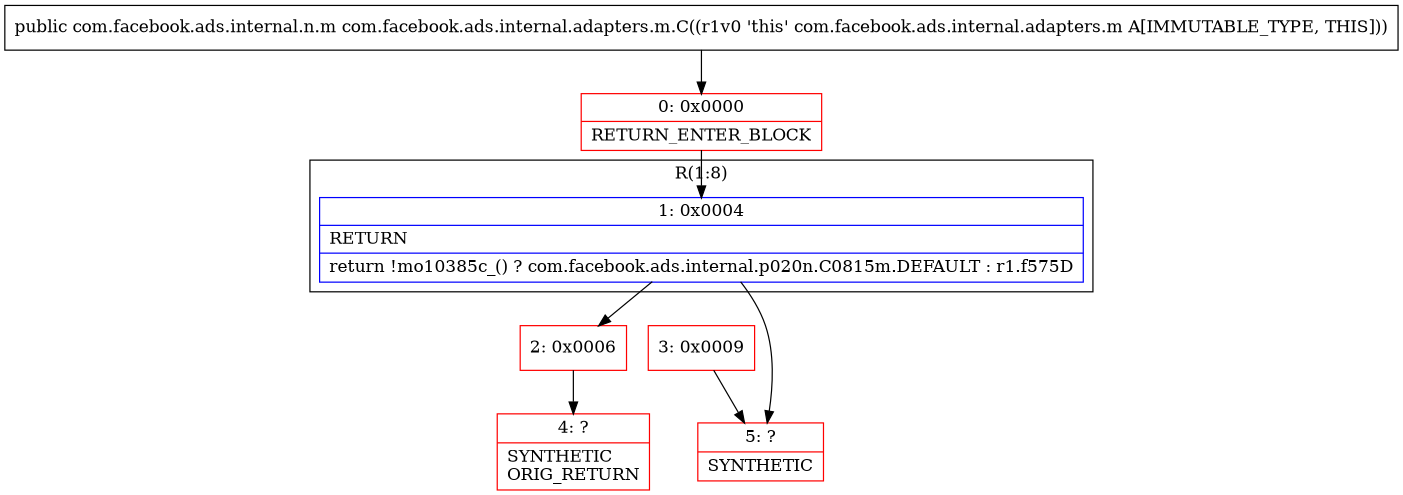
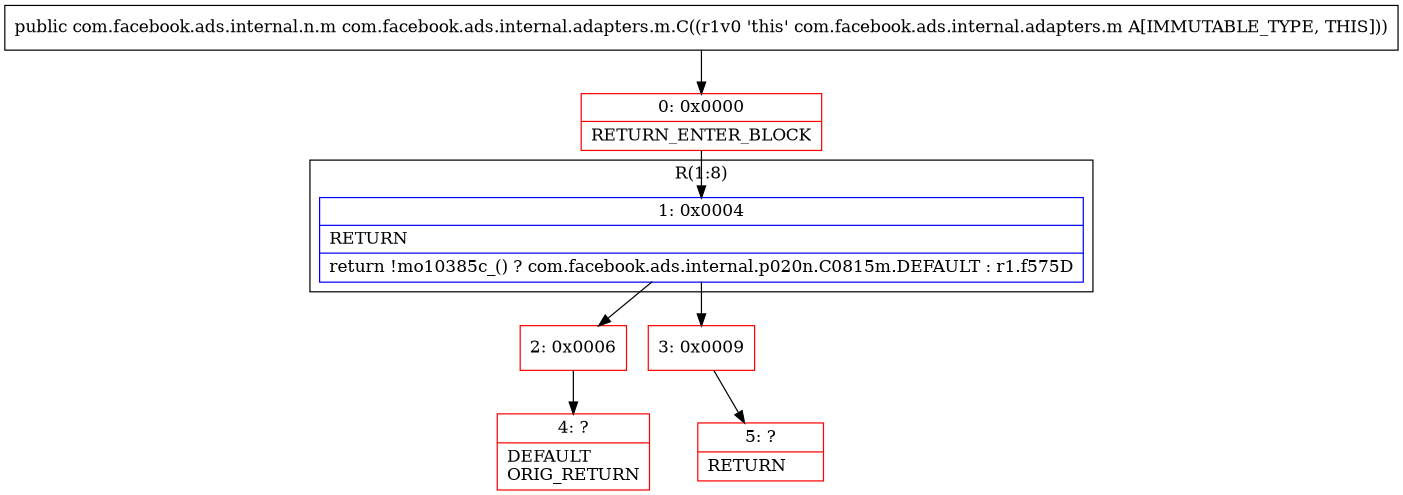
(770, 343) -> (701, 299)
(560, 457) -> (549, 457)
(761, 466) -> (747, 466)
